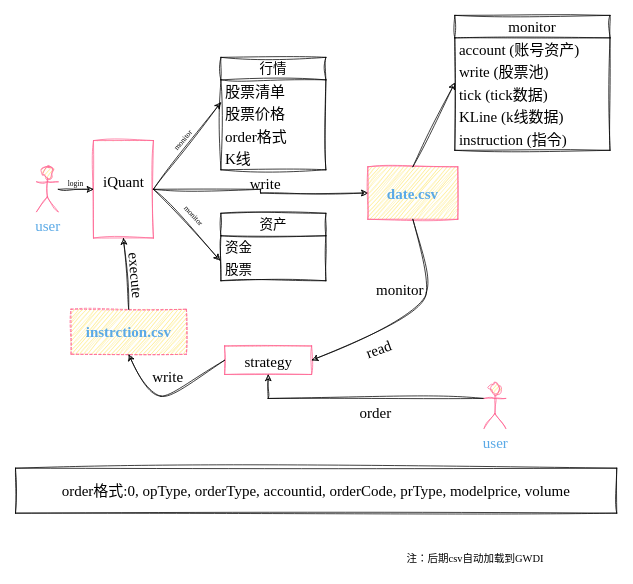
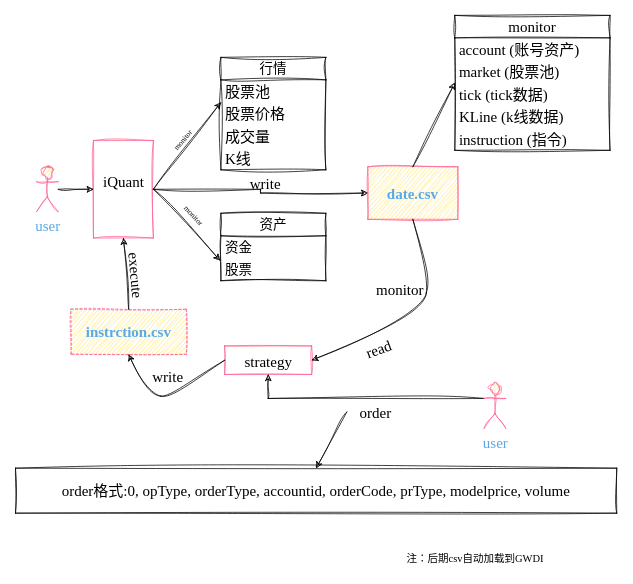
(512, 72) -> (518, 72)
(255, 91) -> (248, 91)
(261, 136) -> (248, 136)
(75, 180) -> none
none -> (333, 438)
